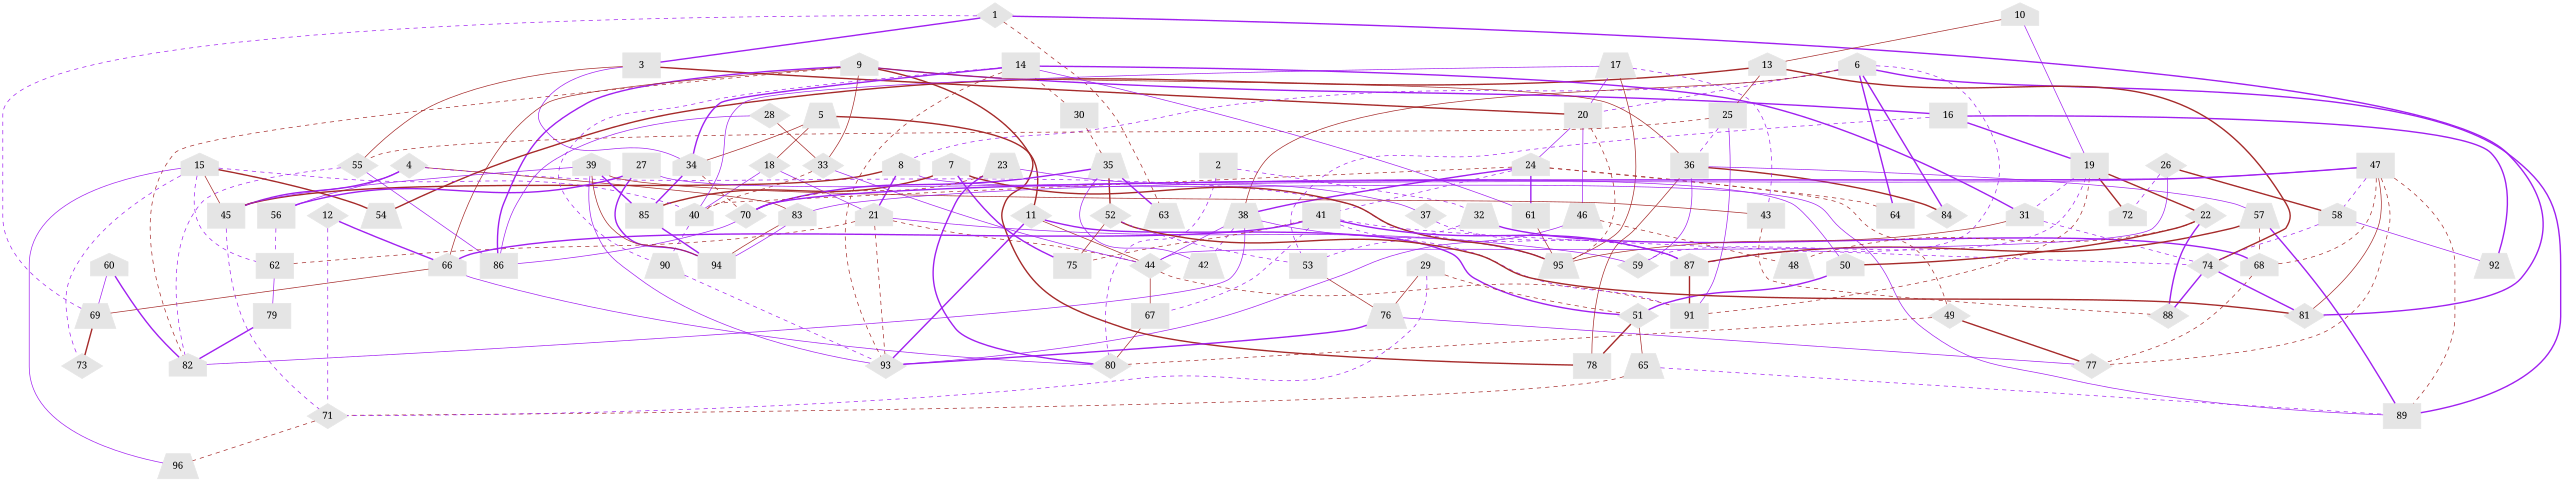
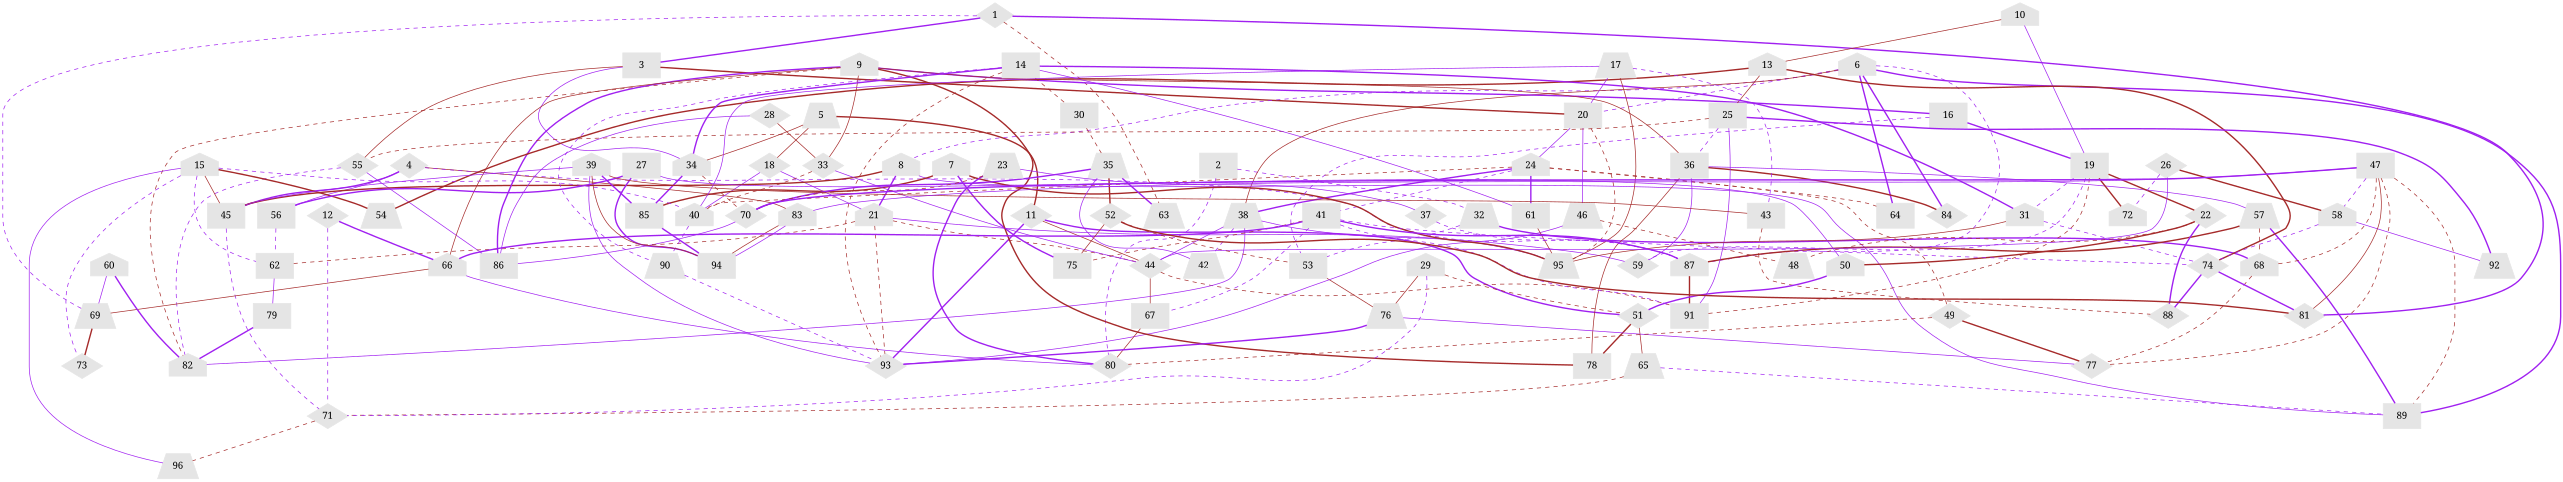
(2284, 122) -> (2144, 129)
(1204, 246) -> (1204, 246)
